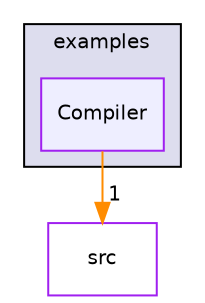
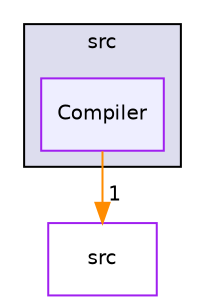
(102, 43) -> (102, 43)
